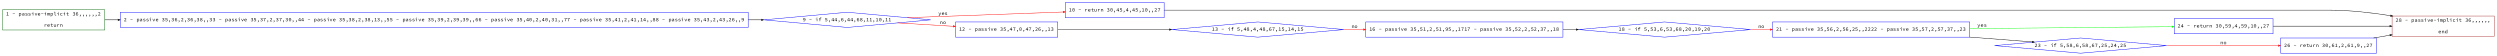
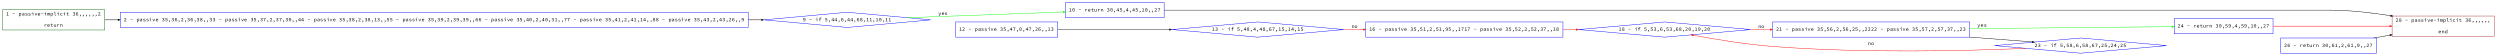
(985, 15) -> (985, 15)
(925, 25) -> none
(2331, 26) -> (2331, 26)
(1570, 30) -> (1570, 30)
(2223, 46) -> (1859, 50)
